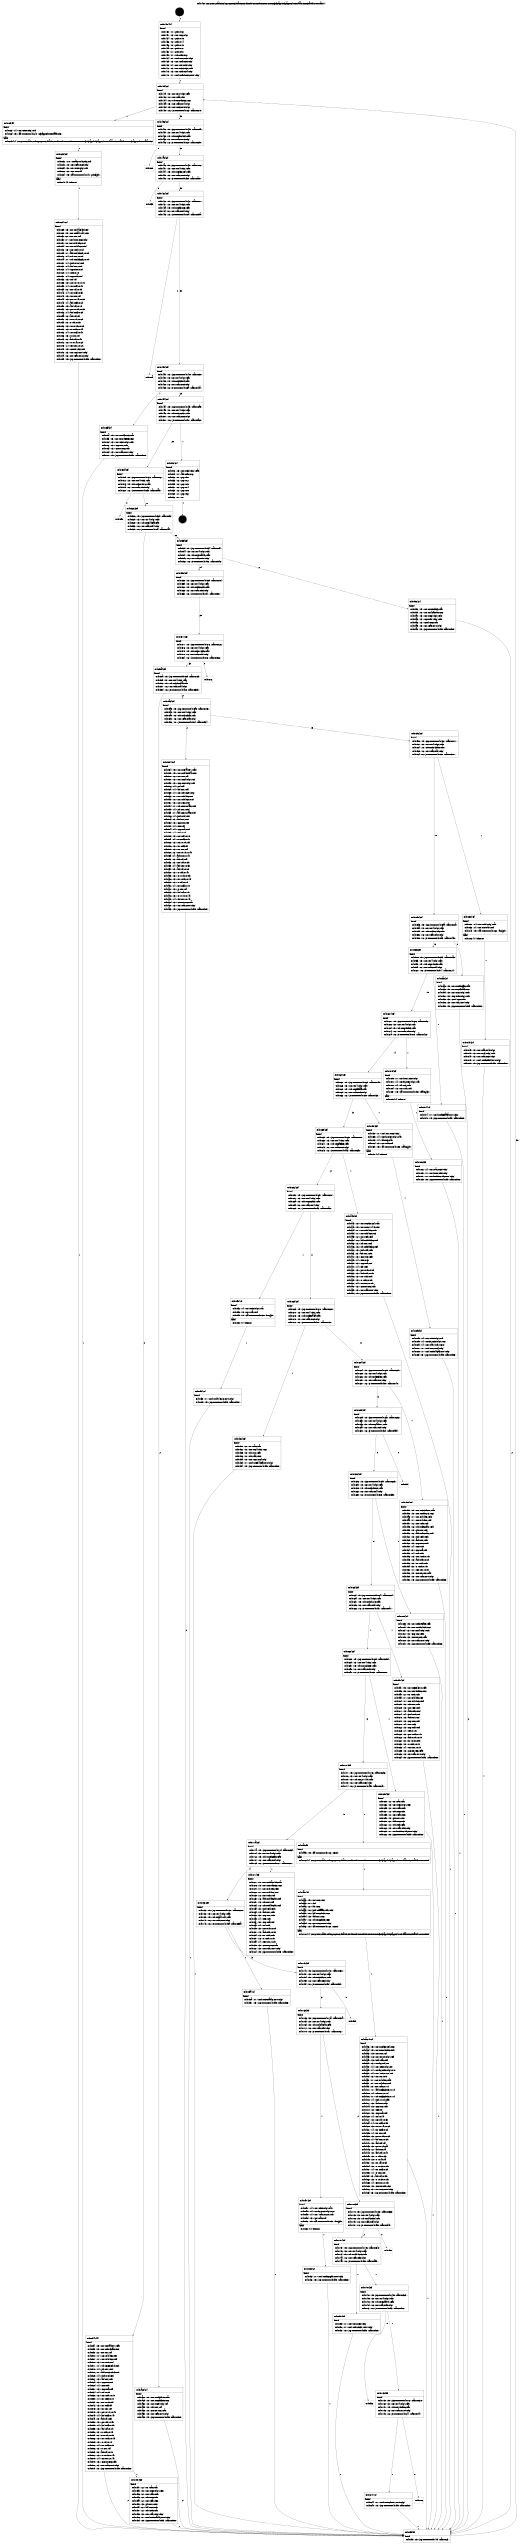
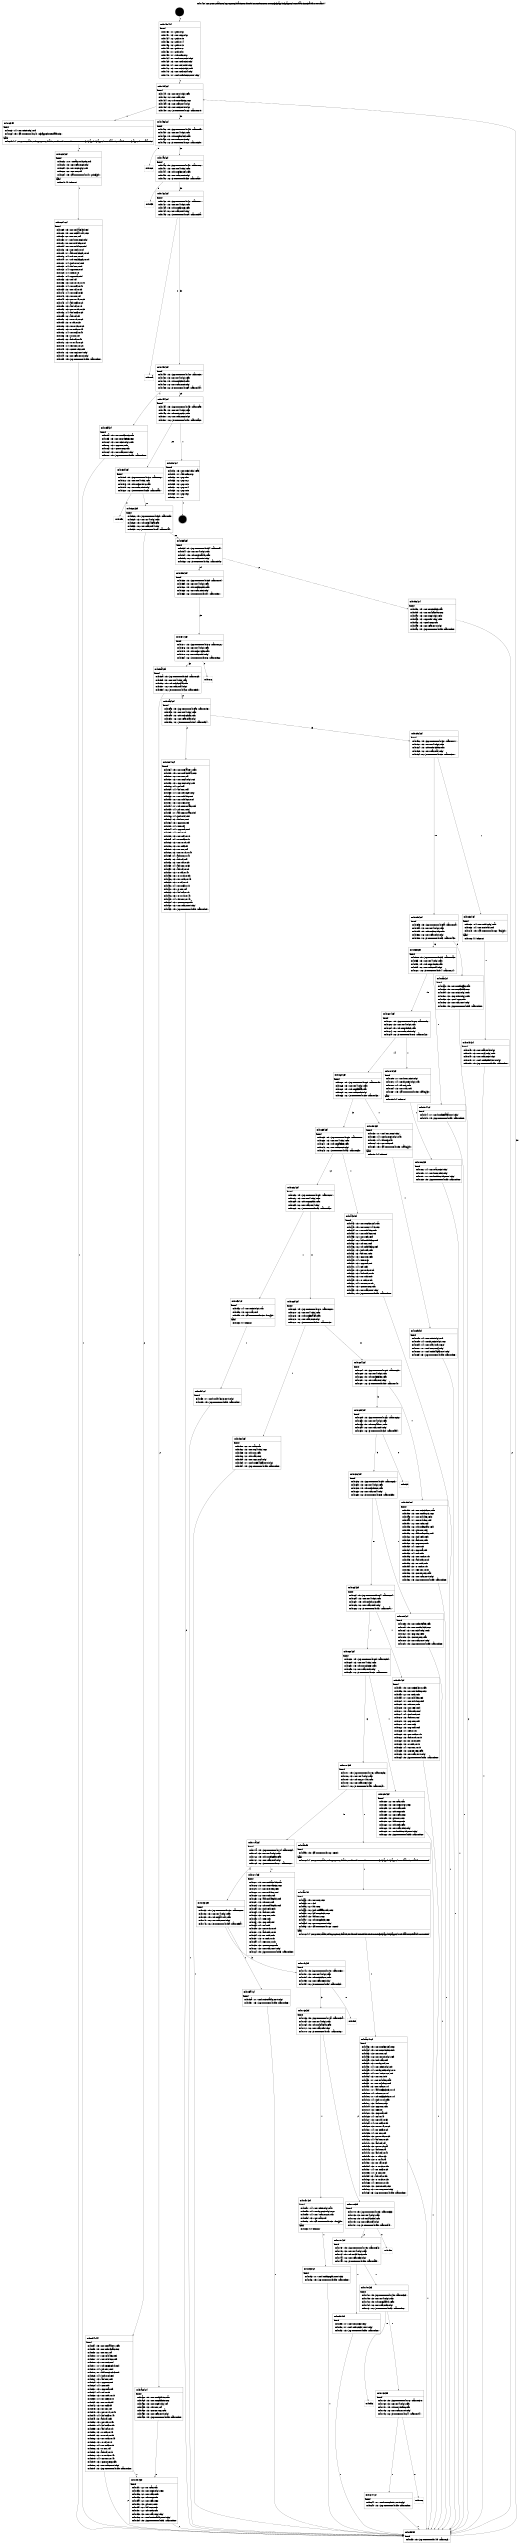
(182, 2525) -> (157, 2448)
